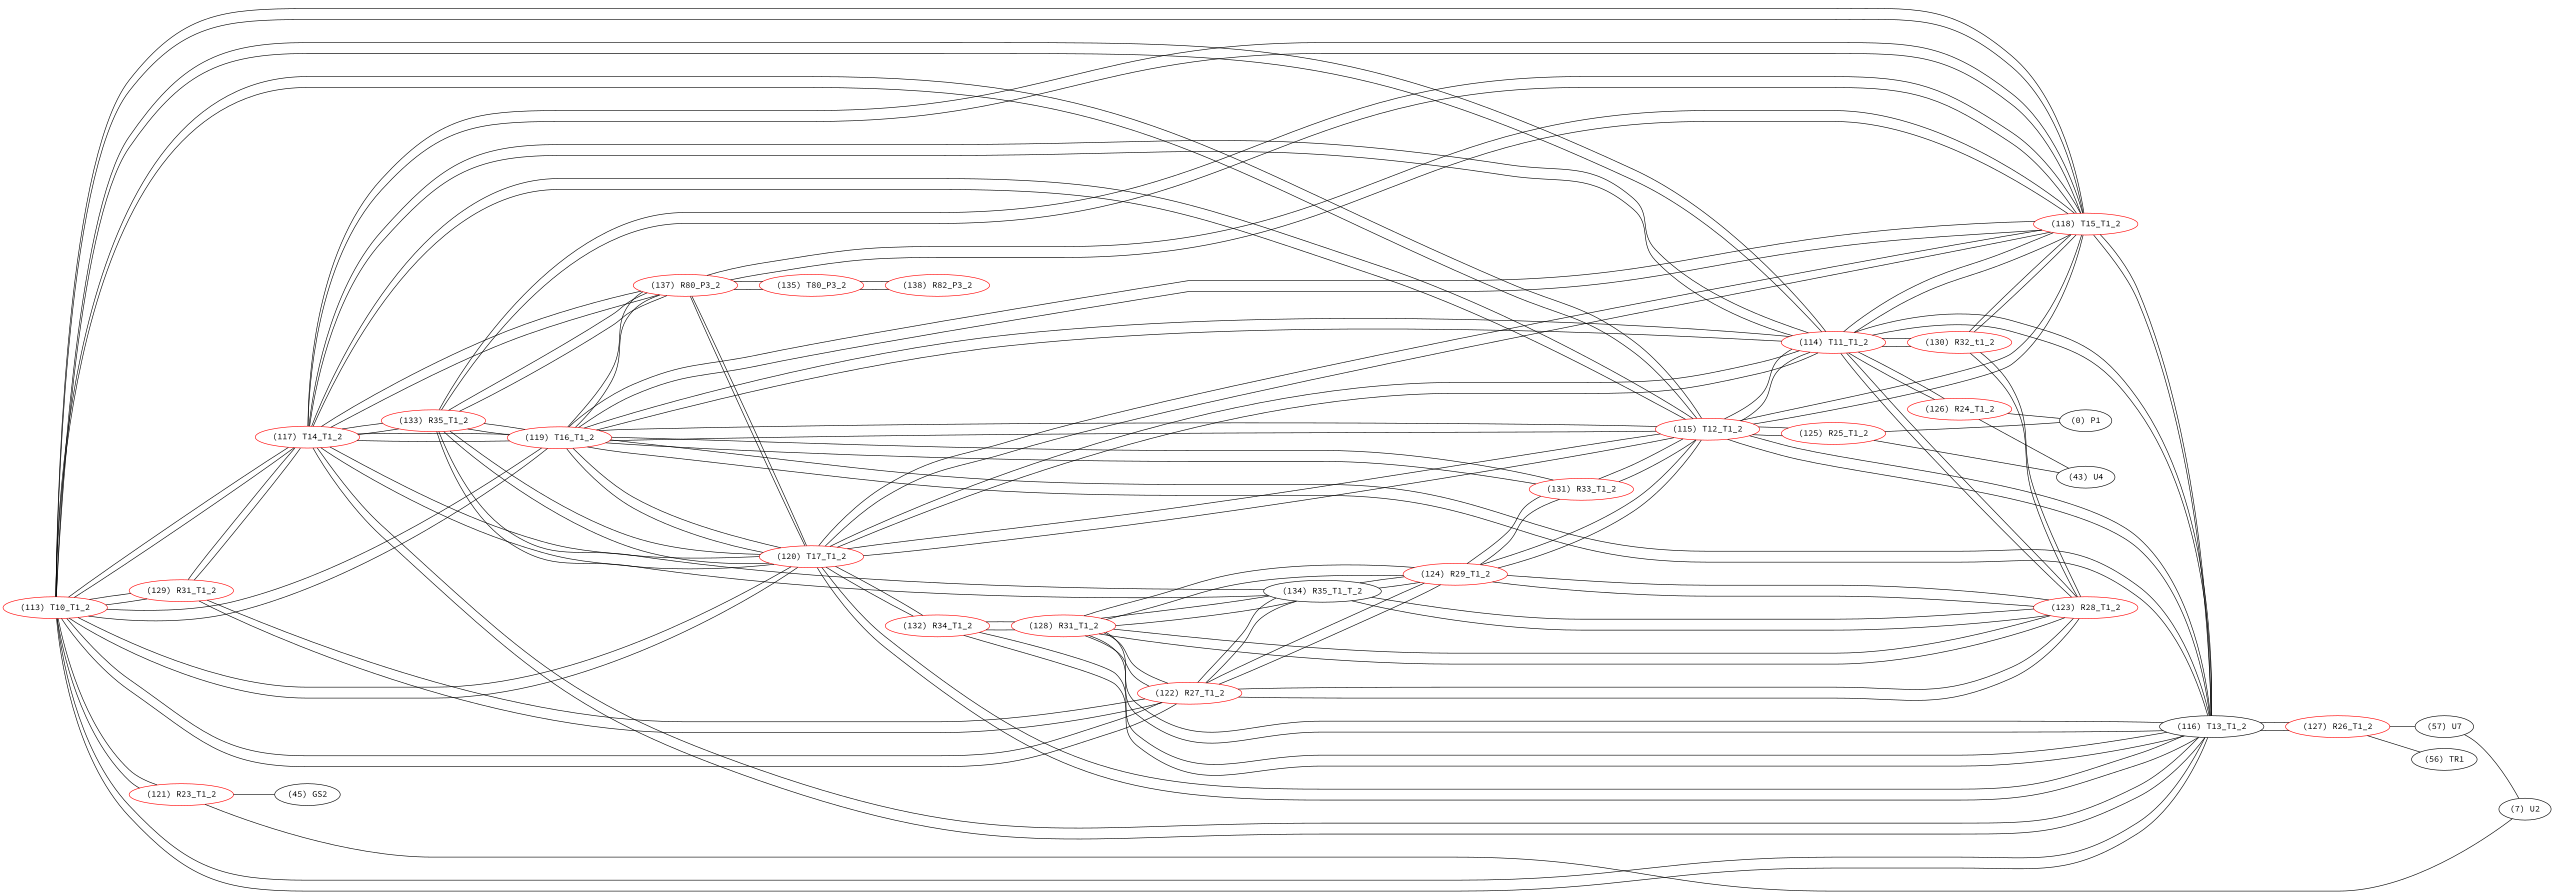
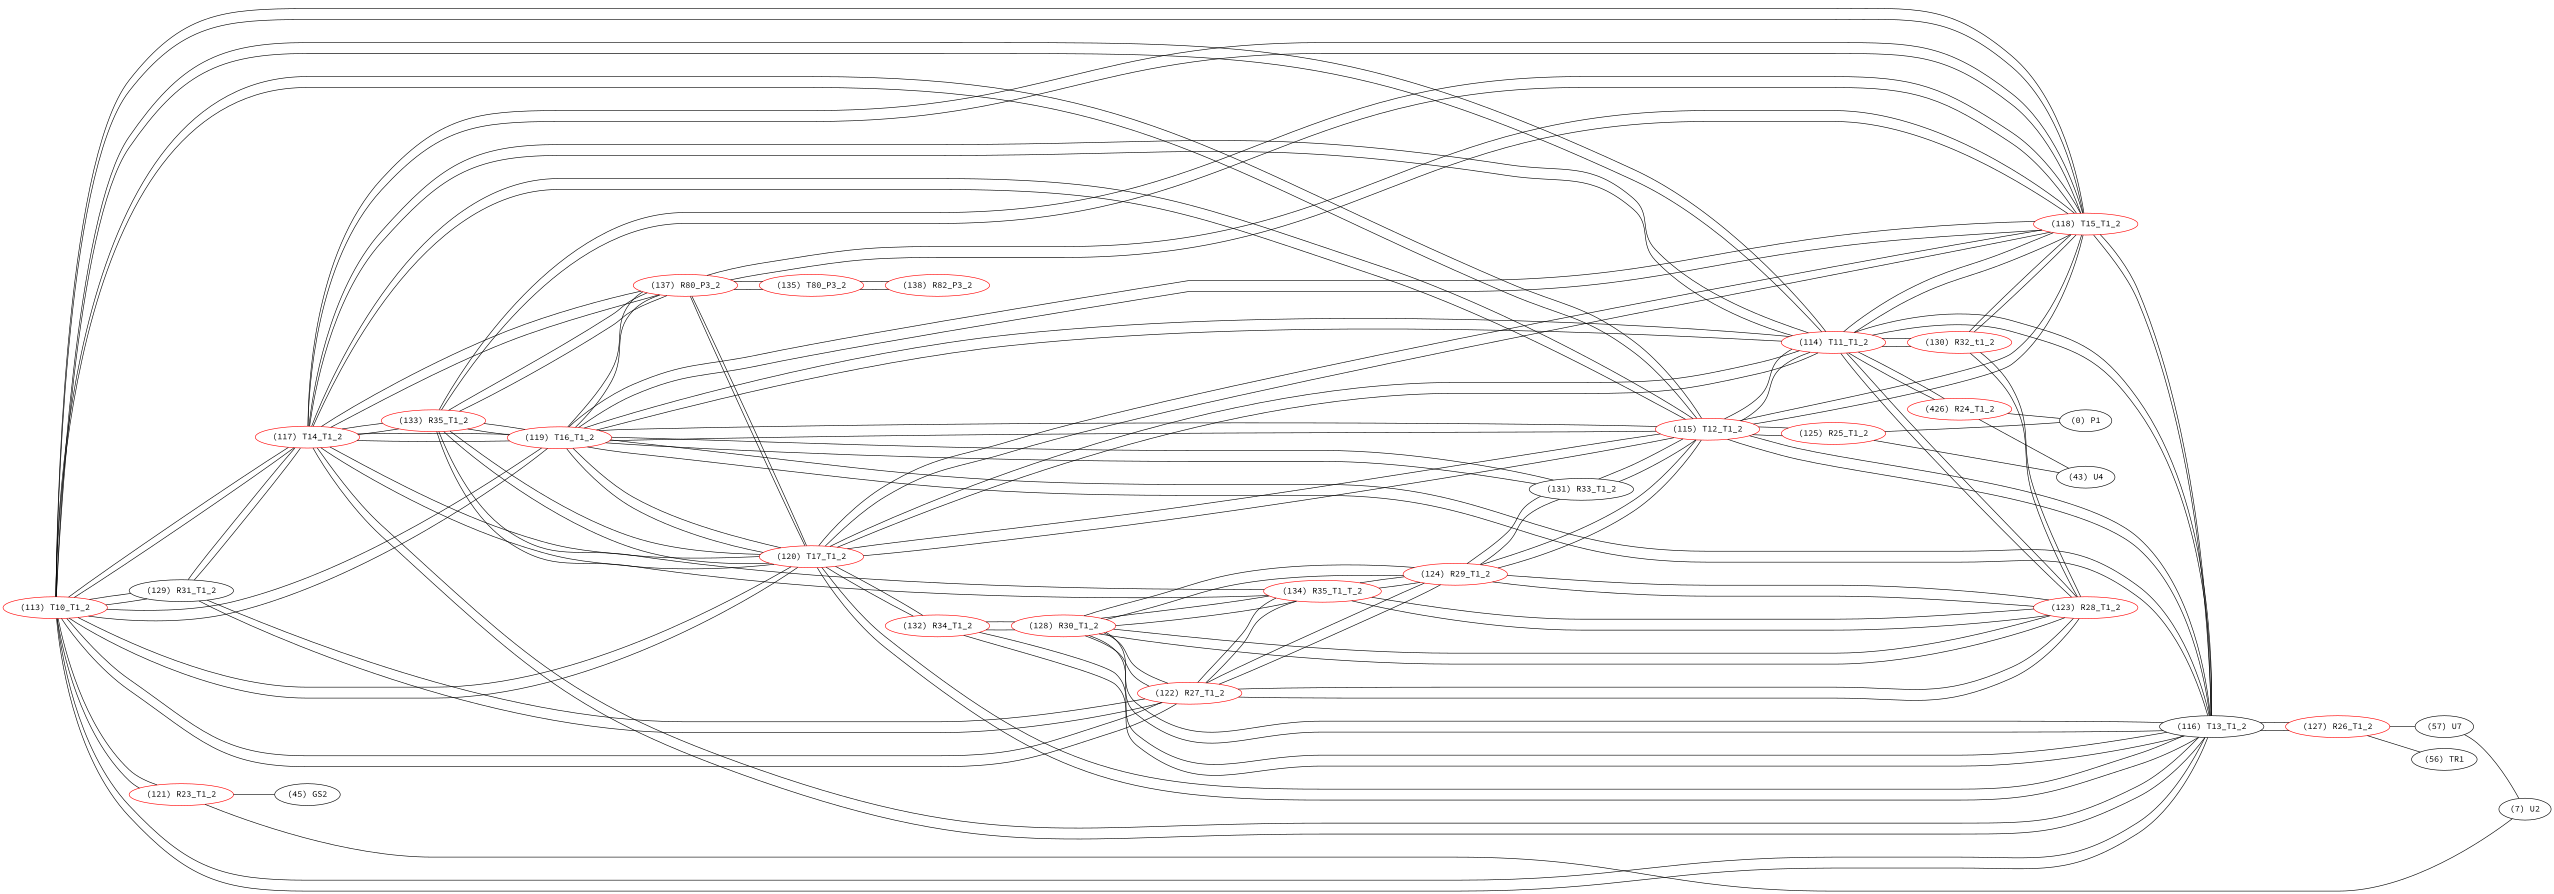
(1960, 409) -> (1960, 409)
(1581, 489) -> (1581, 489)
(181, 591) -> (181, 591)
(1322, 591) -> (1322, 591)
(1064, 626) -> (1064, 626)
